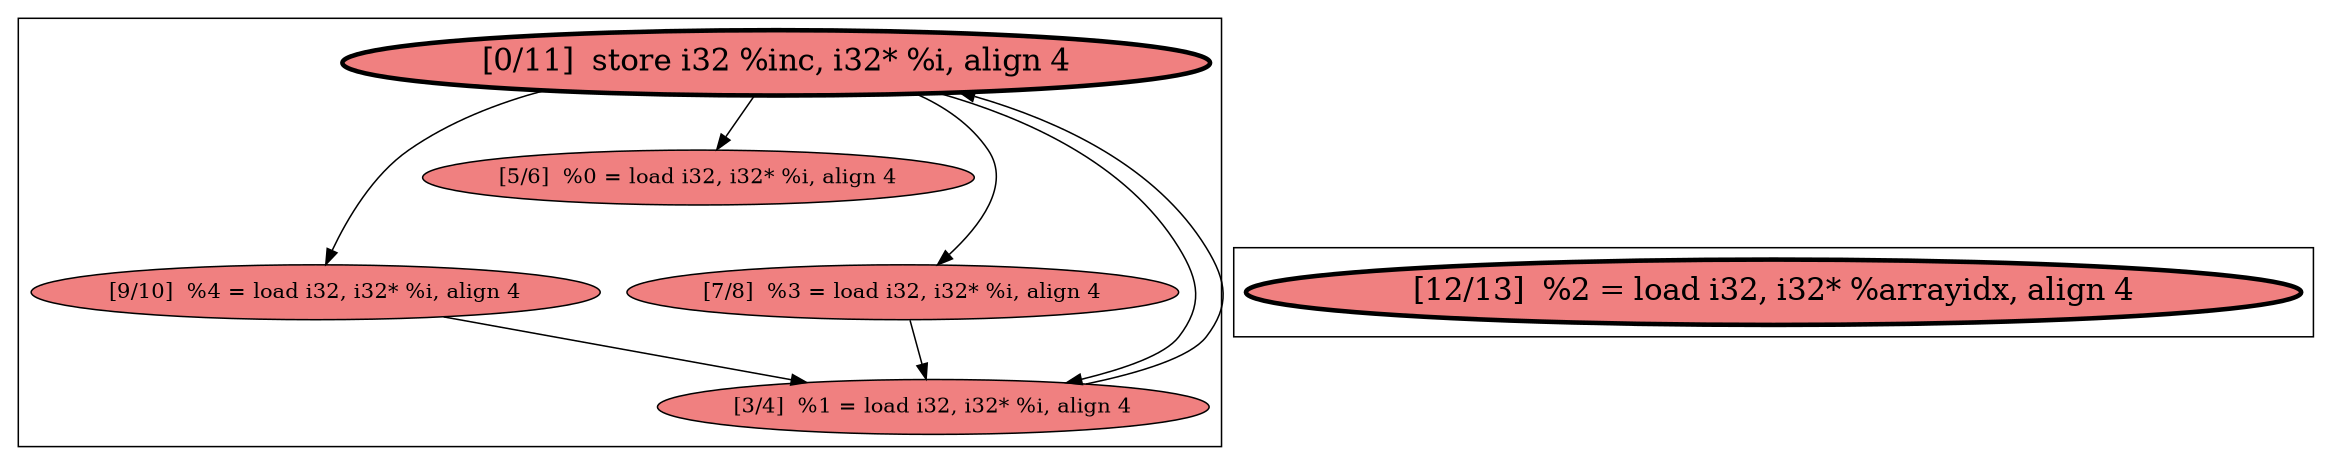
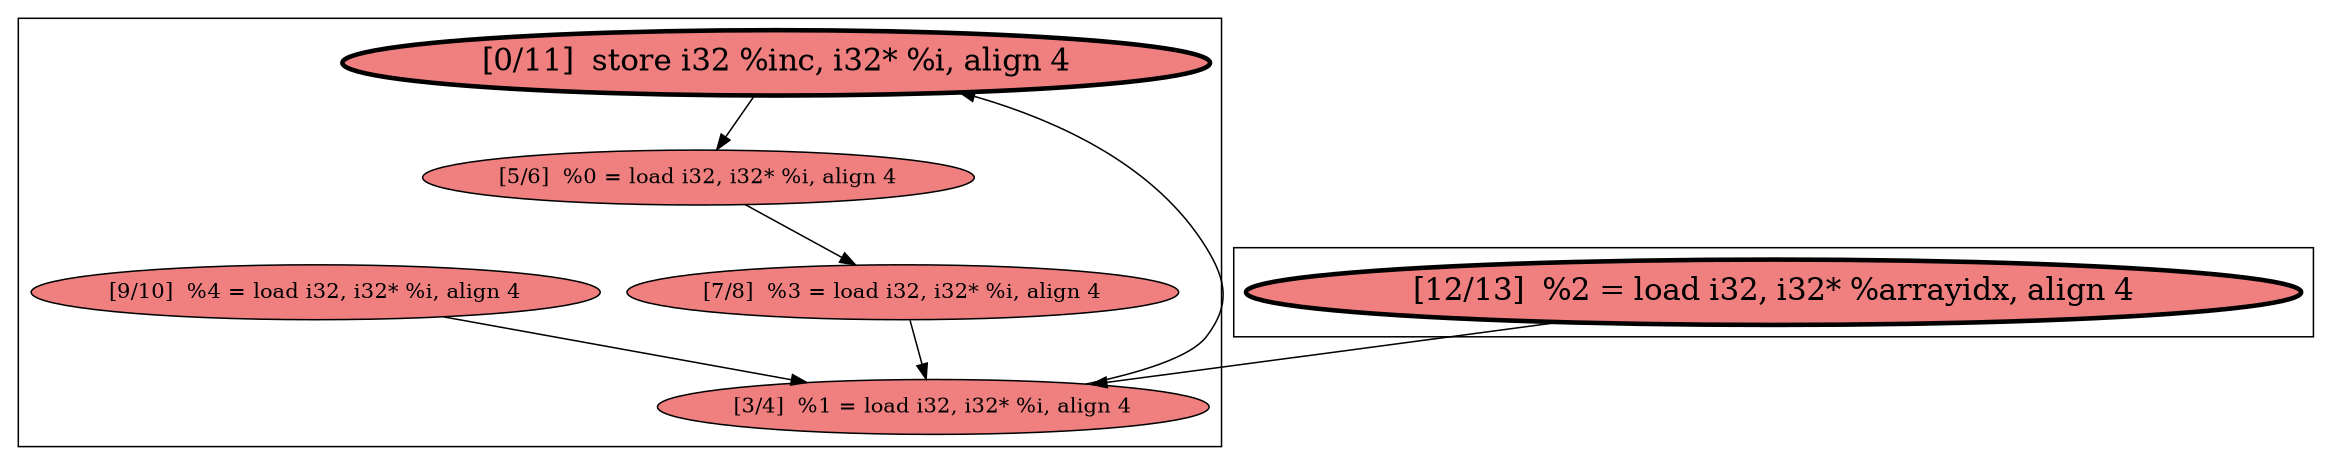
(418, 144) -> none
(994, 163) -> (794, 231)
(1152, 213) -> (1334, 352)
